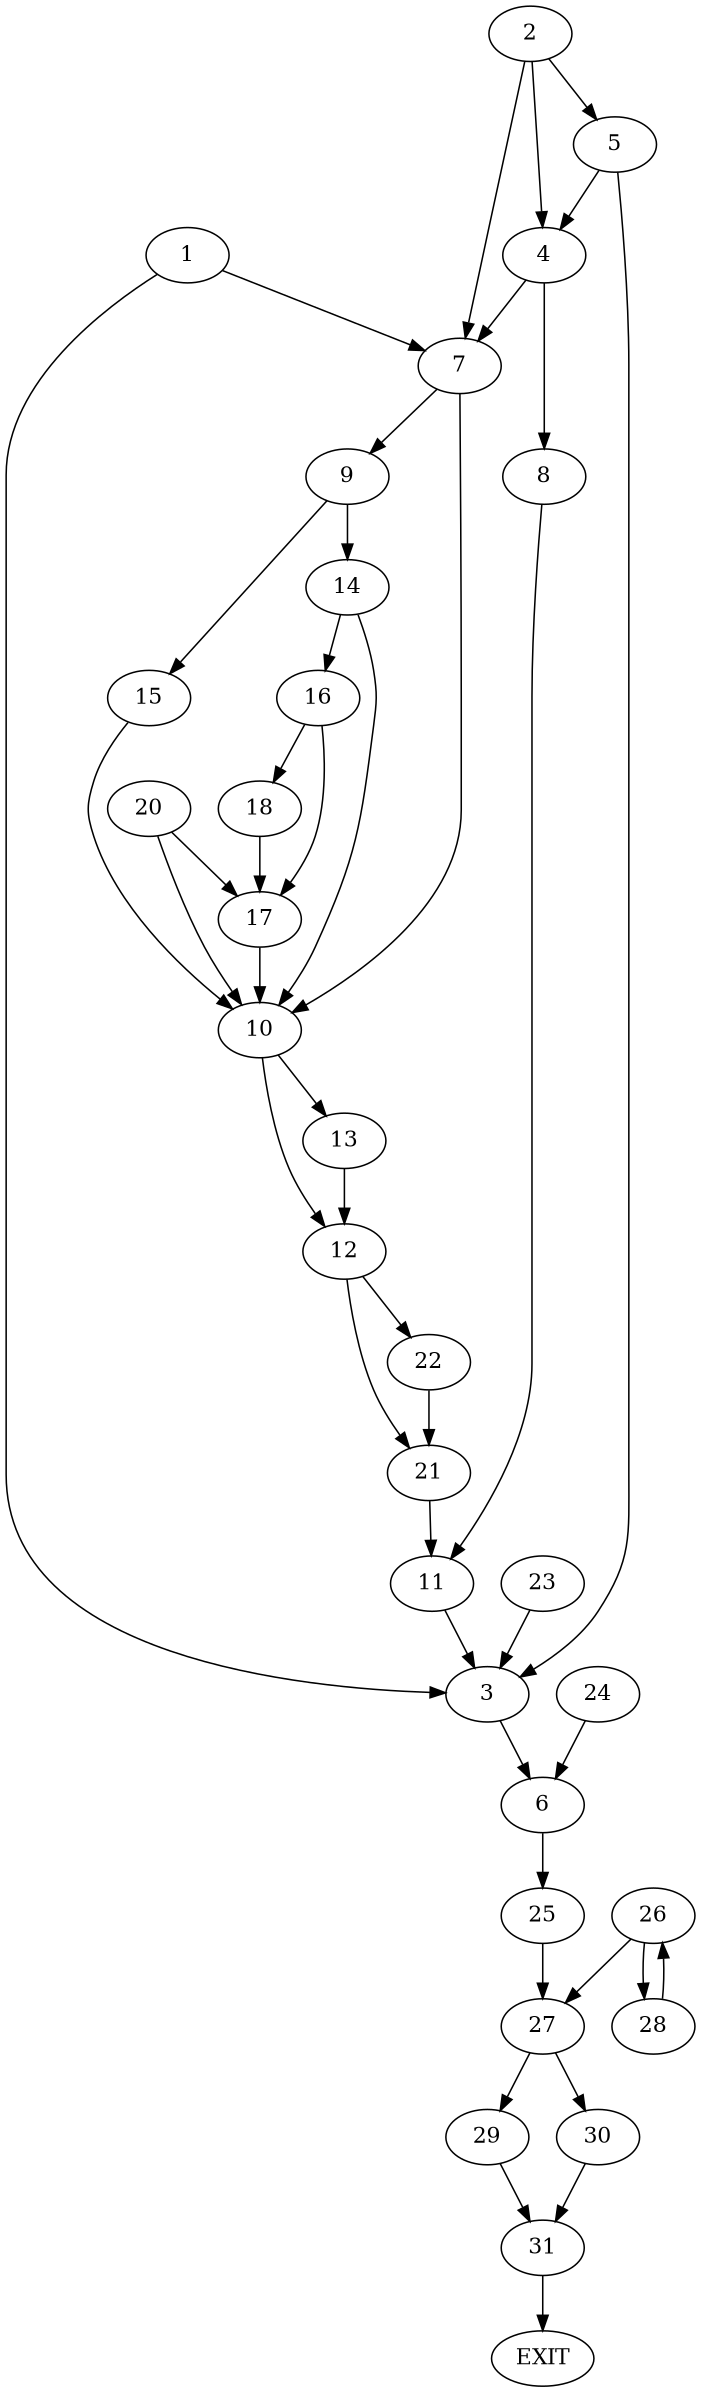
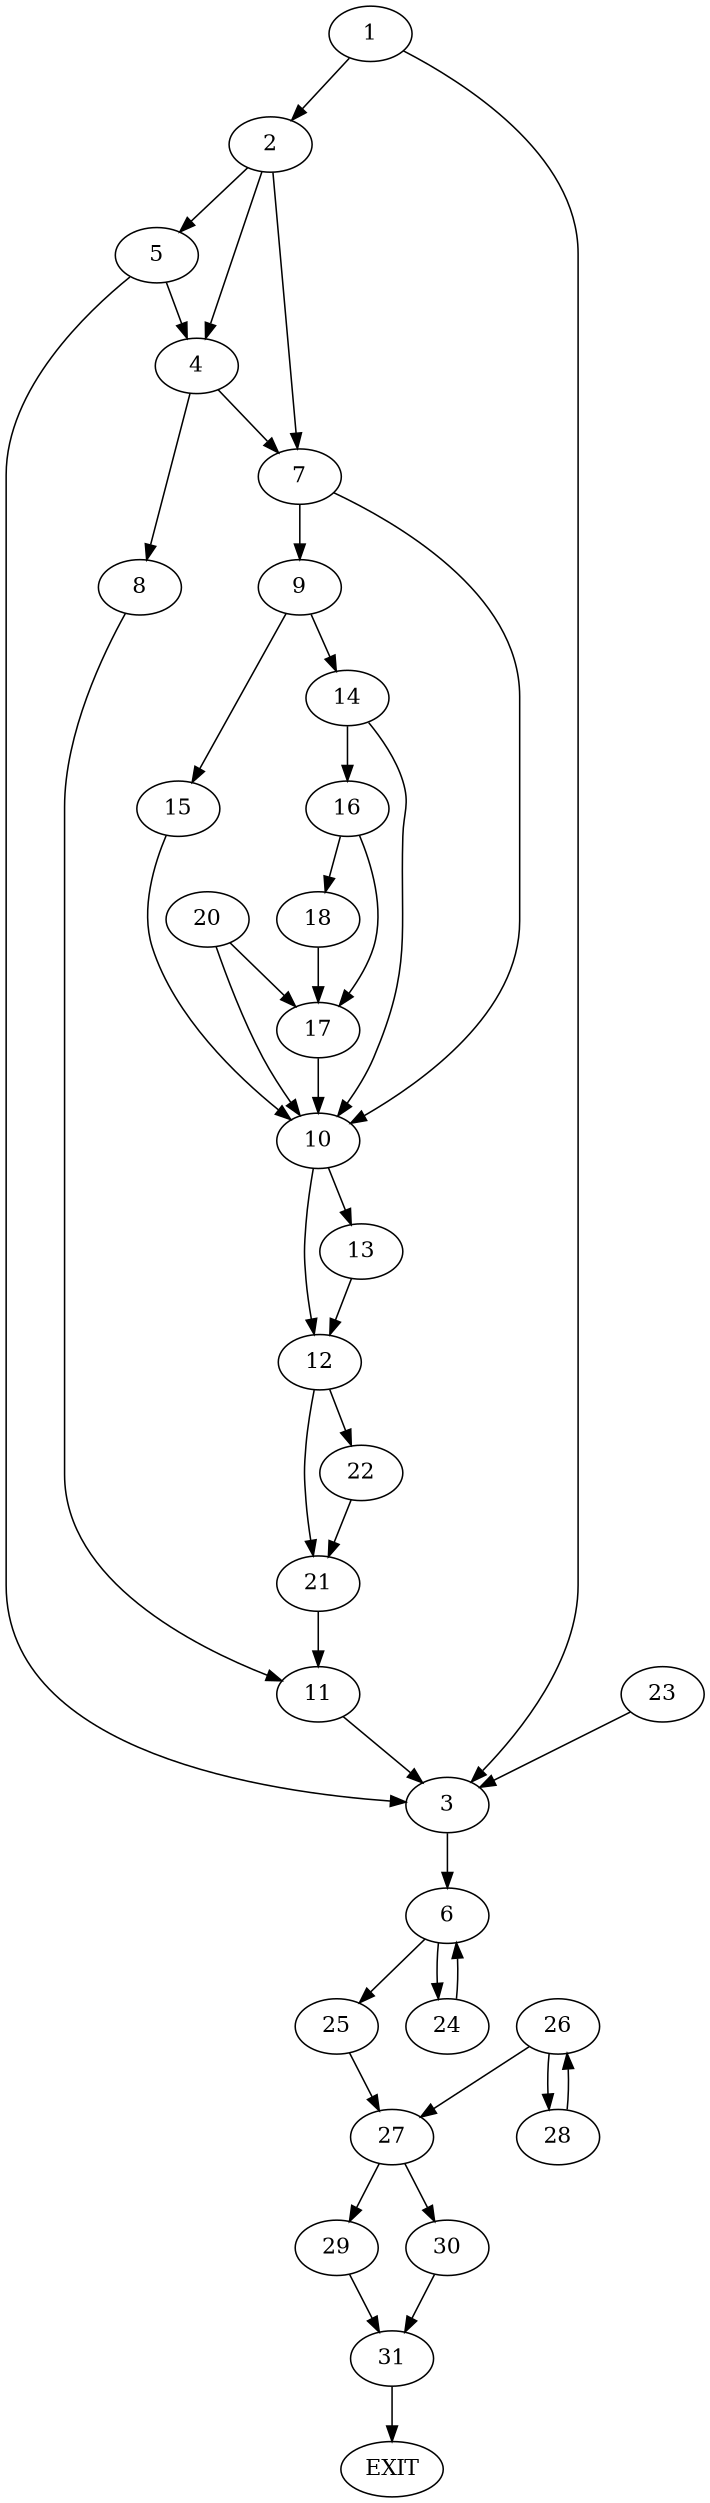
(316, 308) -> (326, 83)
none -> (437, 1963)
